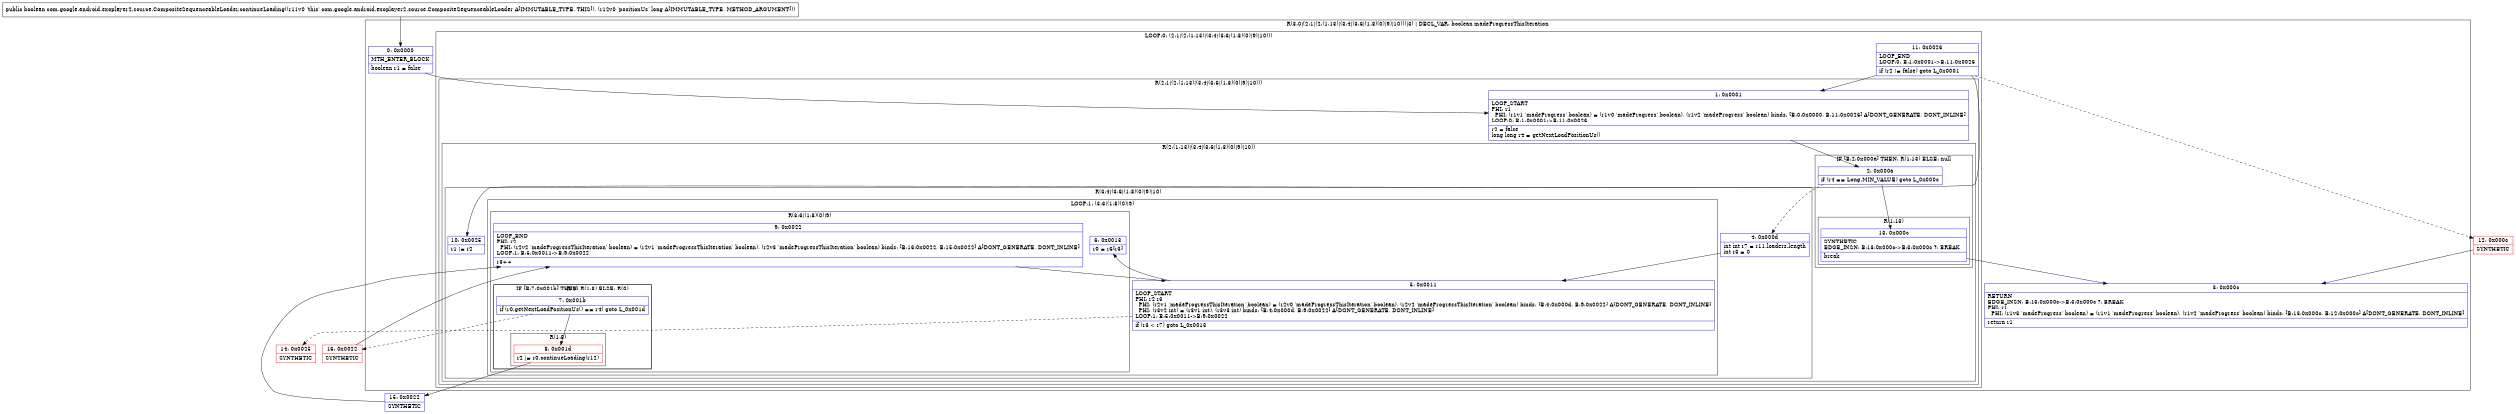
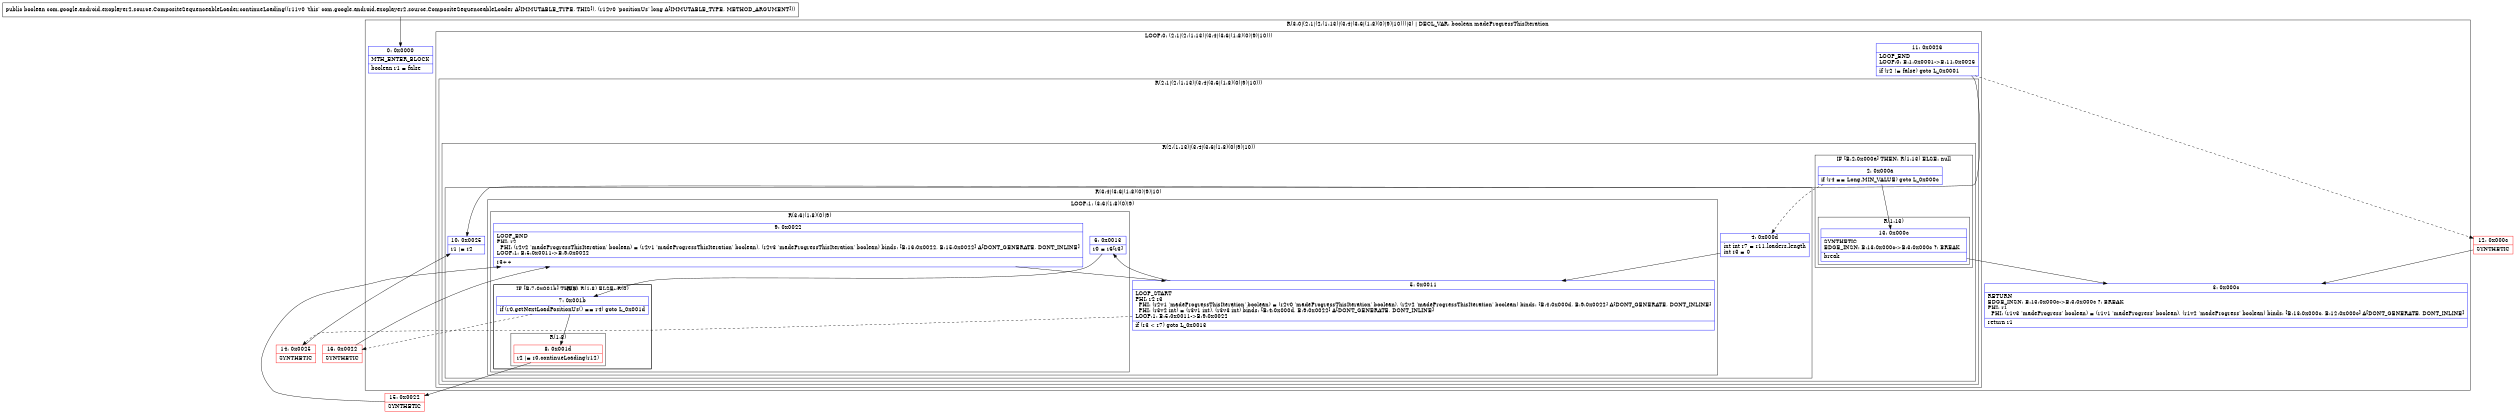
(1729, 115) -> none
none -> (852, 278)
none -> (374, 297)
(405, 402) -> (405, 402)
